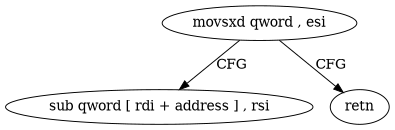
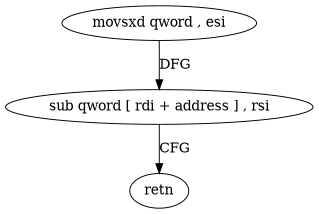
(308, 63) -> (159, 144)
(232, 65) -> (175, 65)
